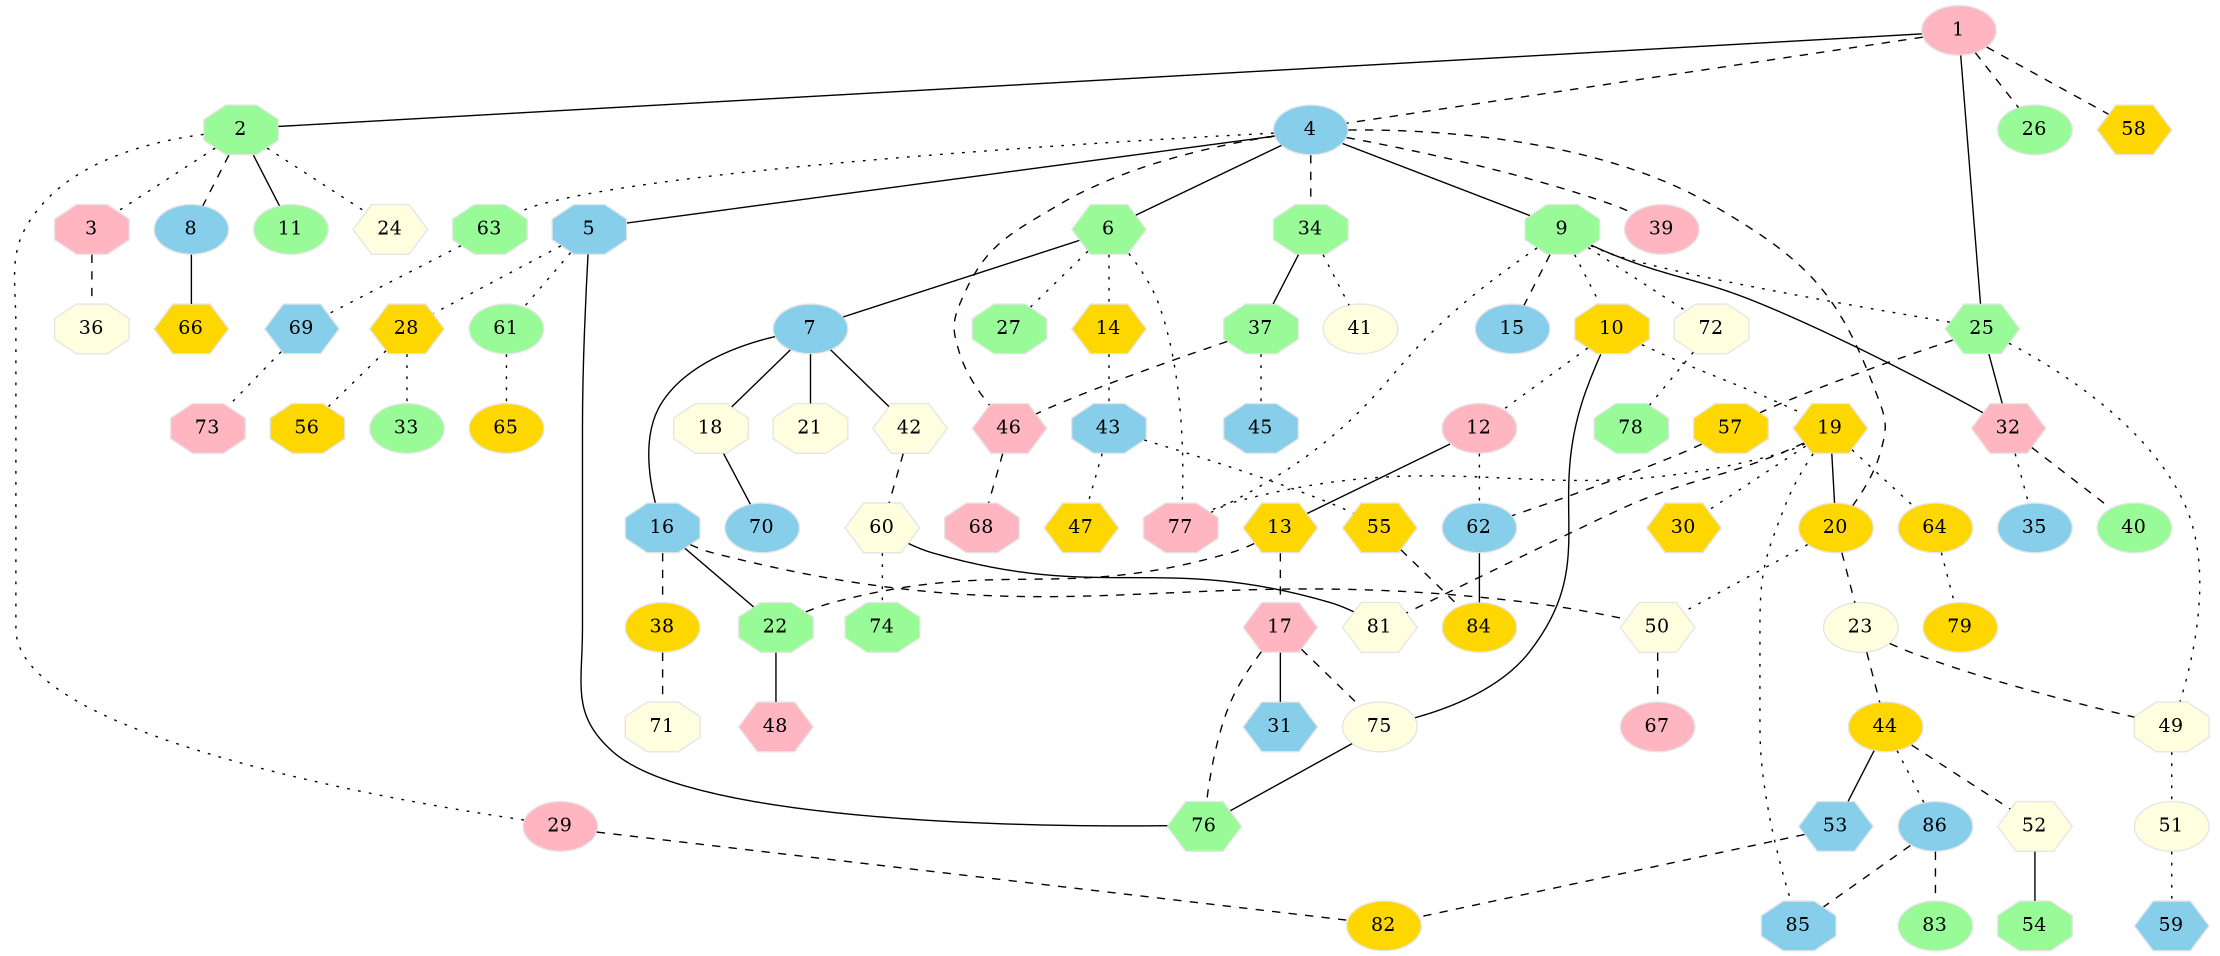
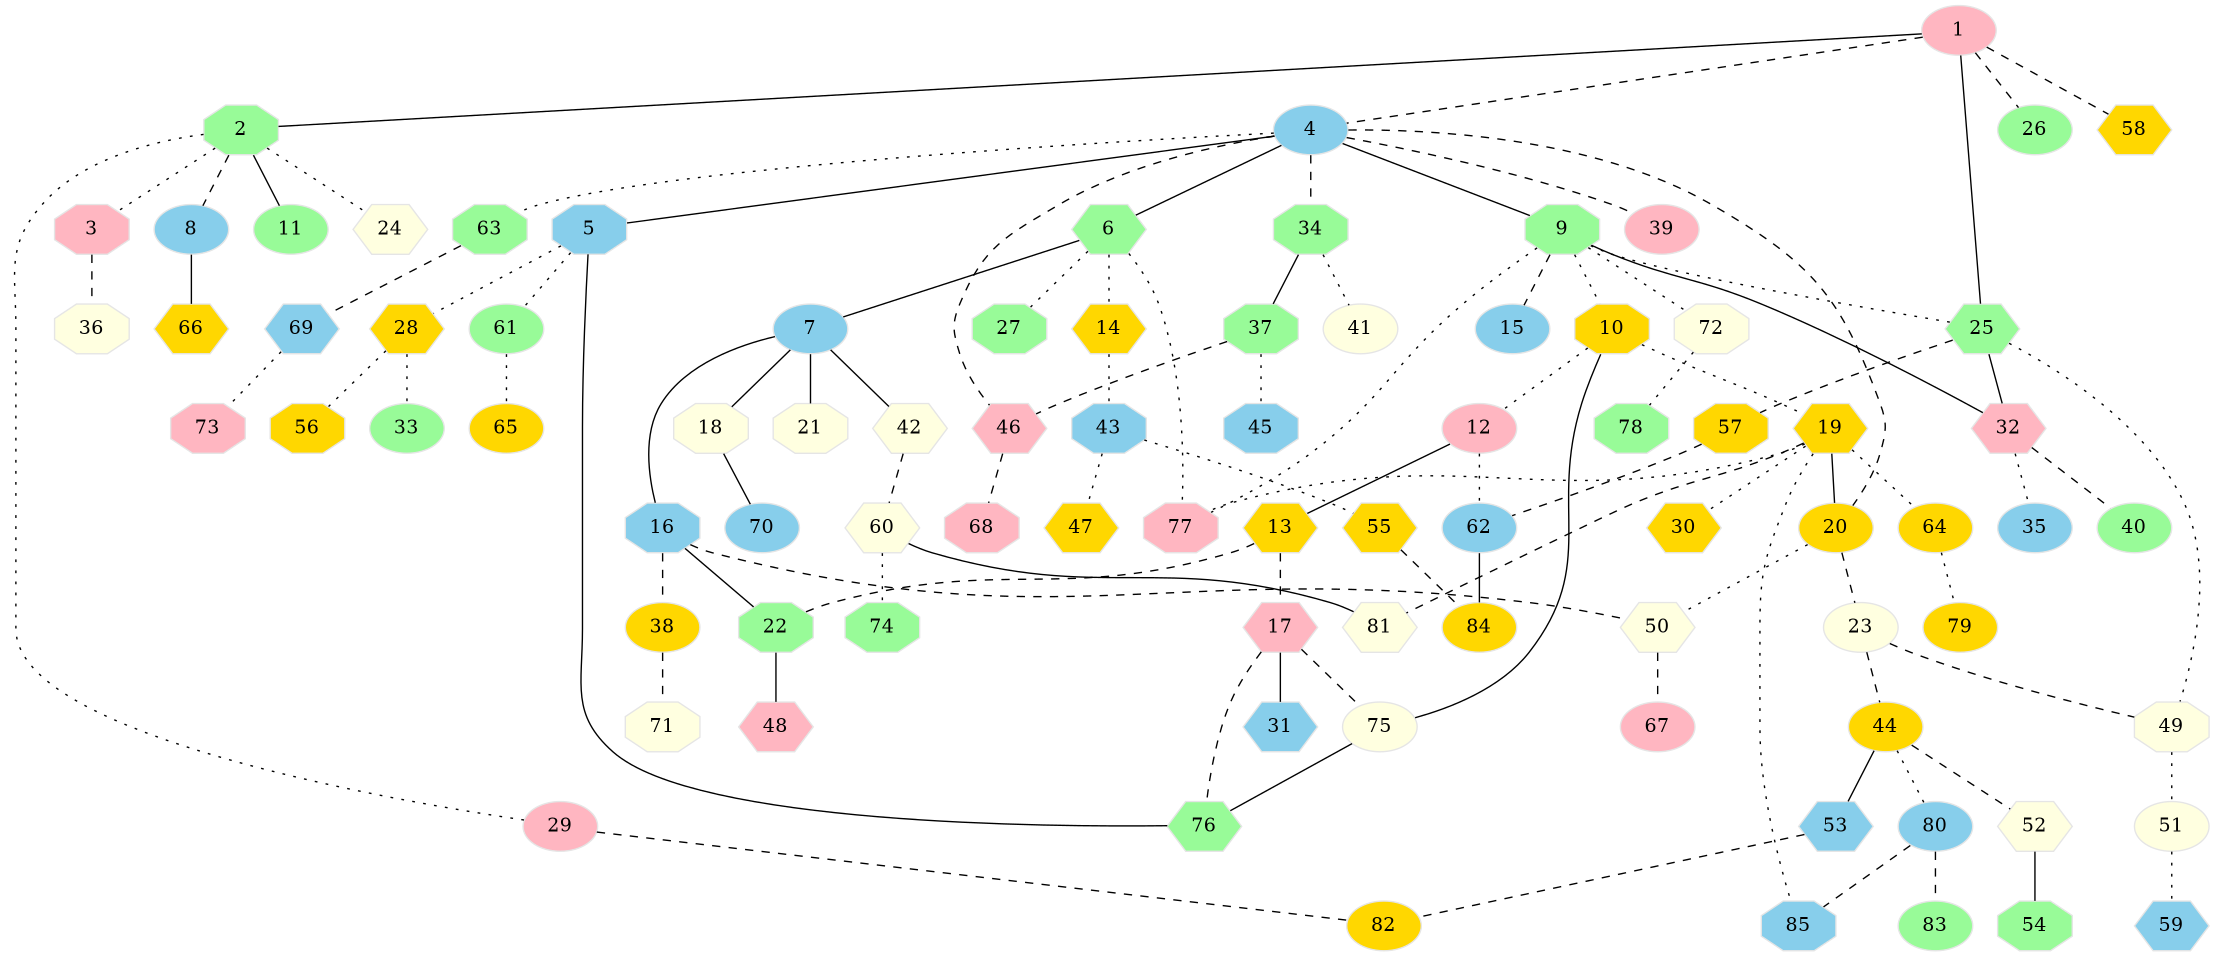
(395, 280) -> (395, 280)
(1935, 826) -> (1935, 826)
